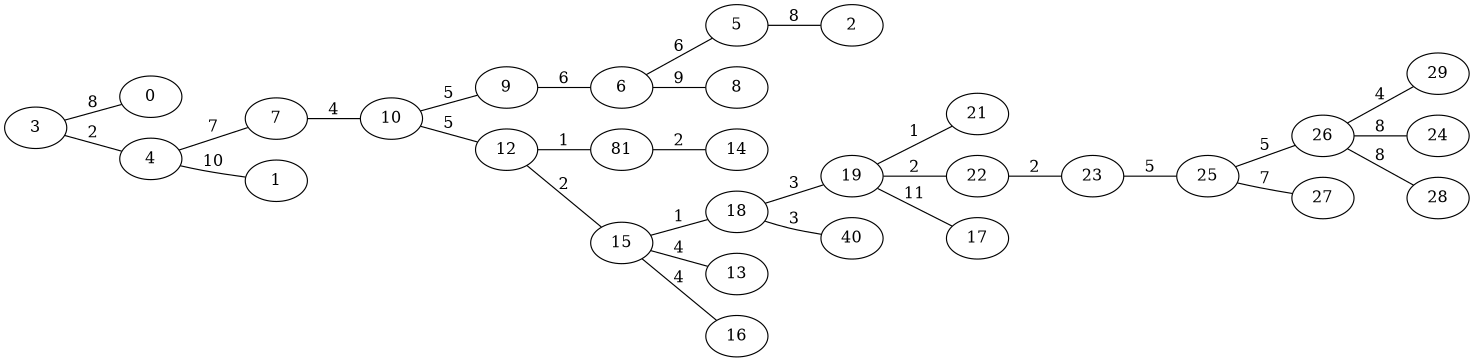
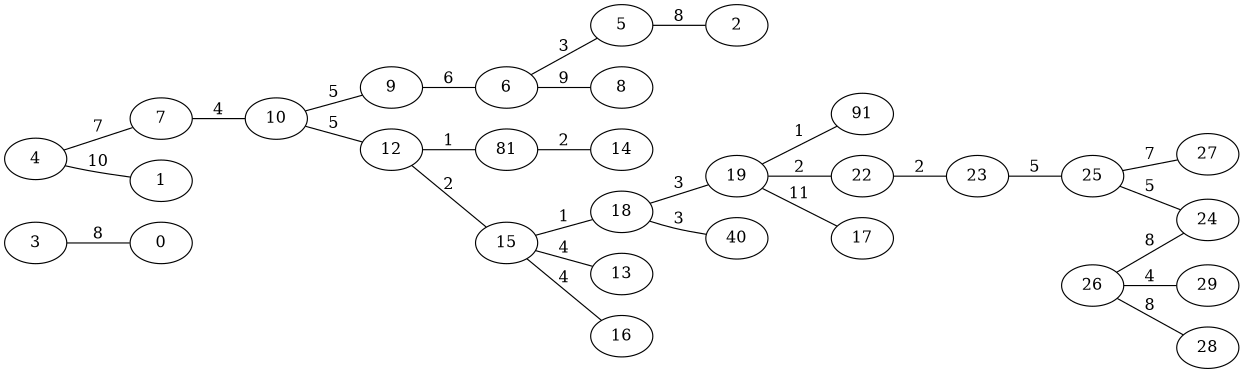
(679, 47) -> (564, 47)
(978, 114) -> (862, 114)
(93, 143) -> none
(1265, 156) -> (1150, 198)
